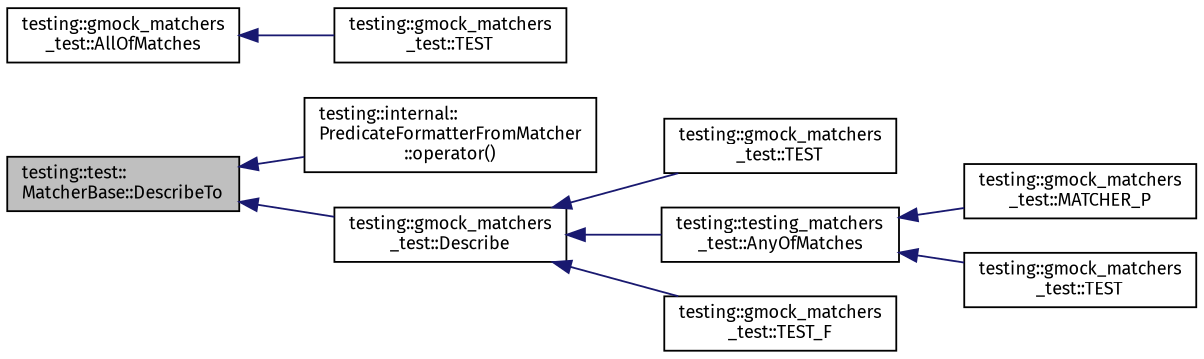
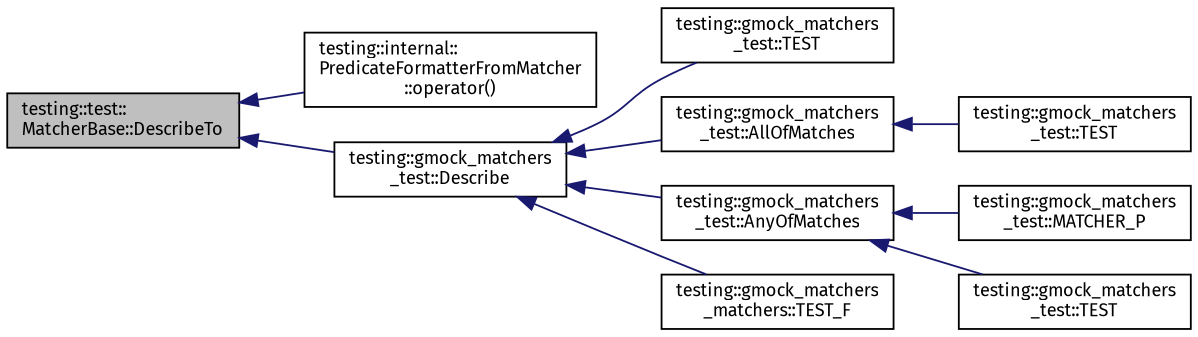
none -> (623, 146)
(780, 235) -> (778, 213)
(780, 324) -> (778, 302)
